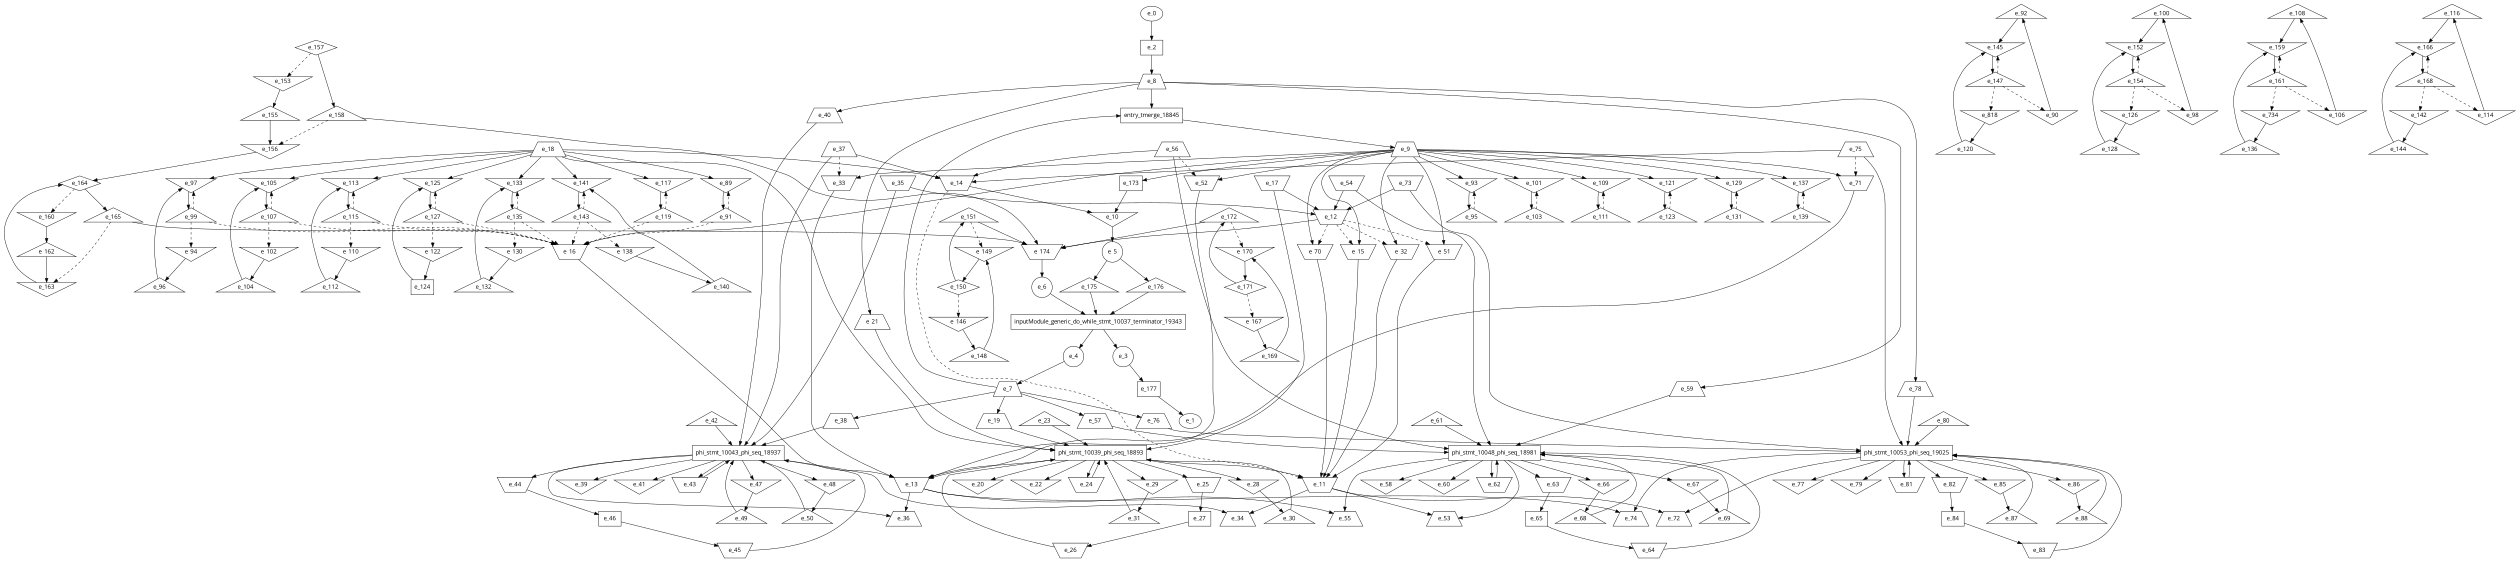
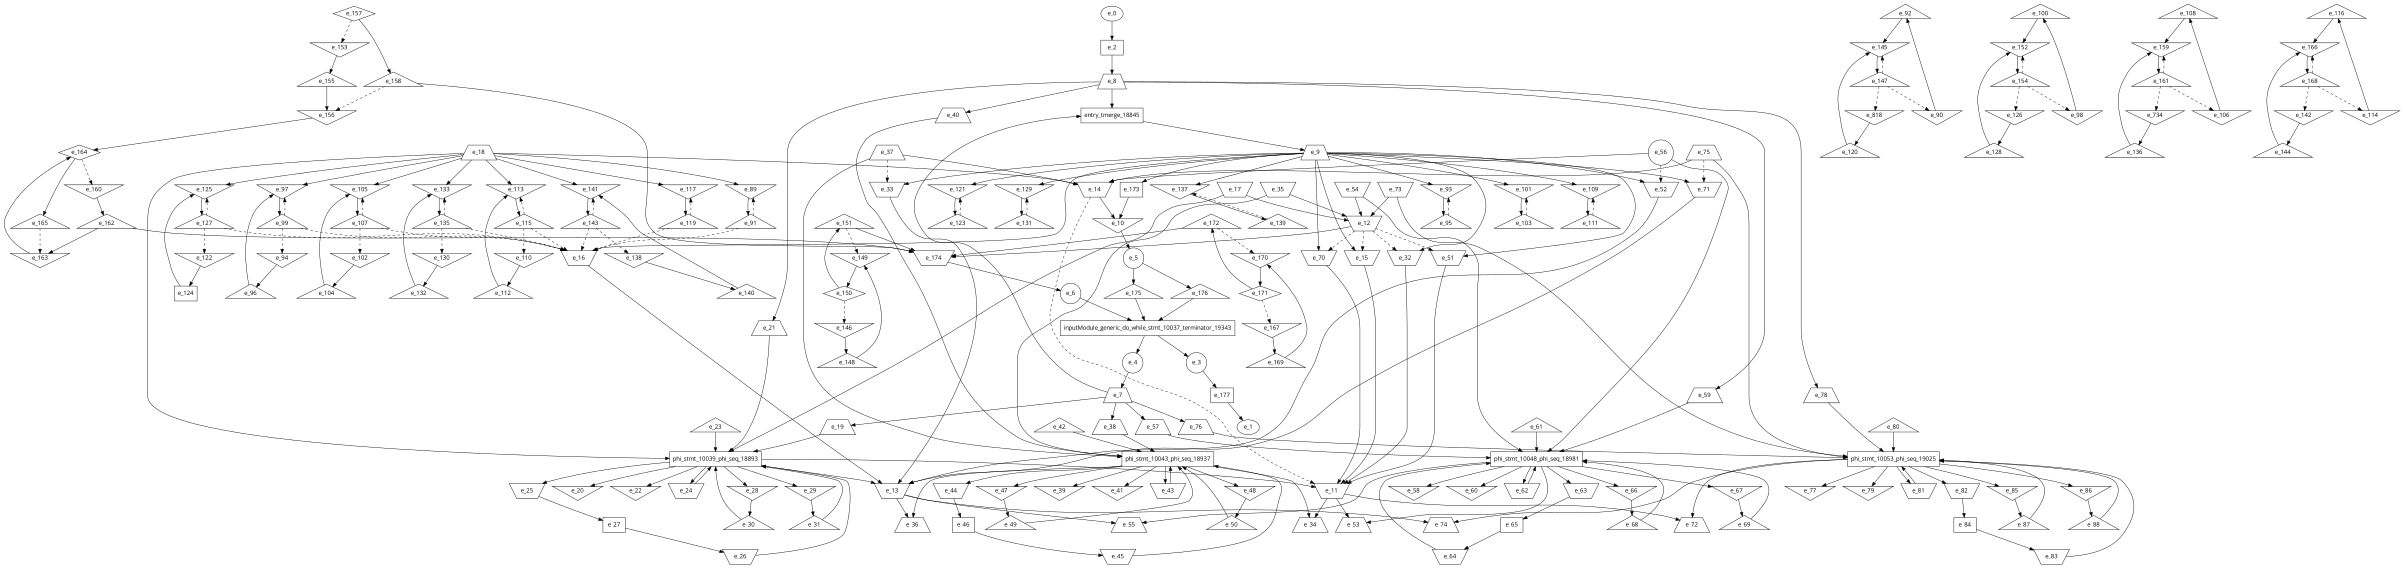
(1172, 149) -> (1661, 153)
(555, 231) -> (540, 238)
